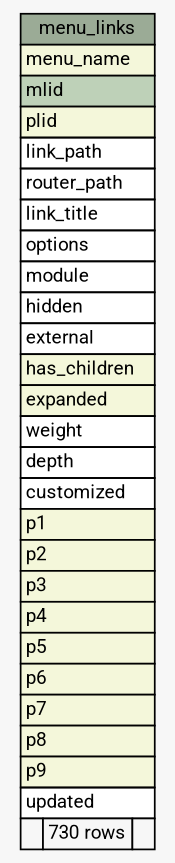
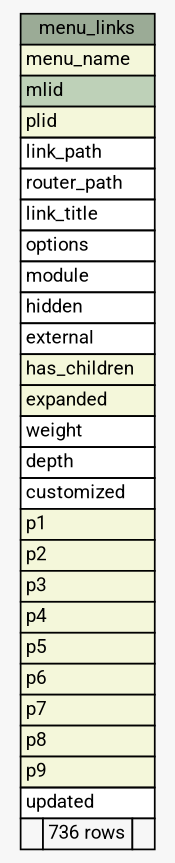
(88, 833) -> (88, 833)
